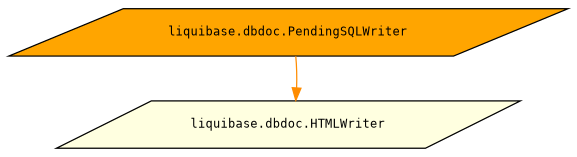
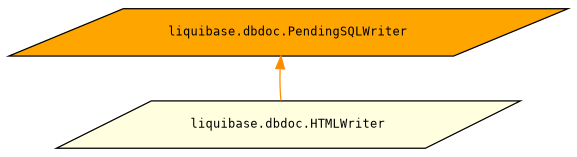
(297, 72) -> (280, 85)
